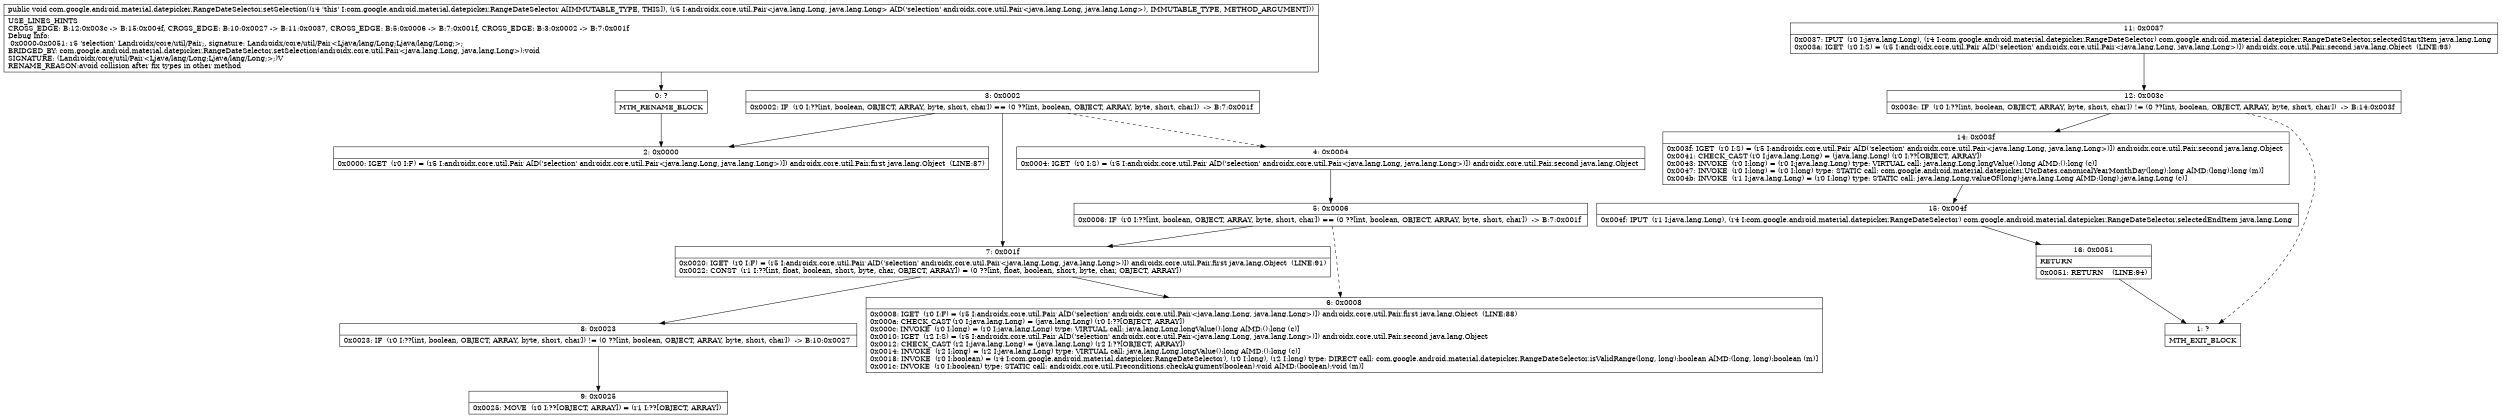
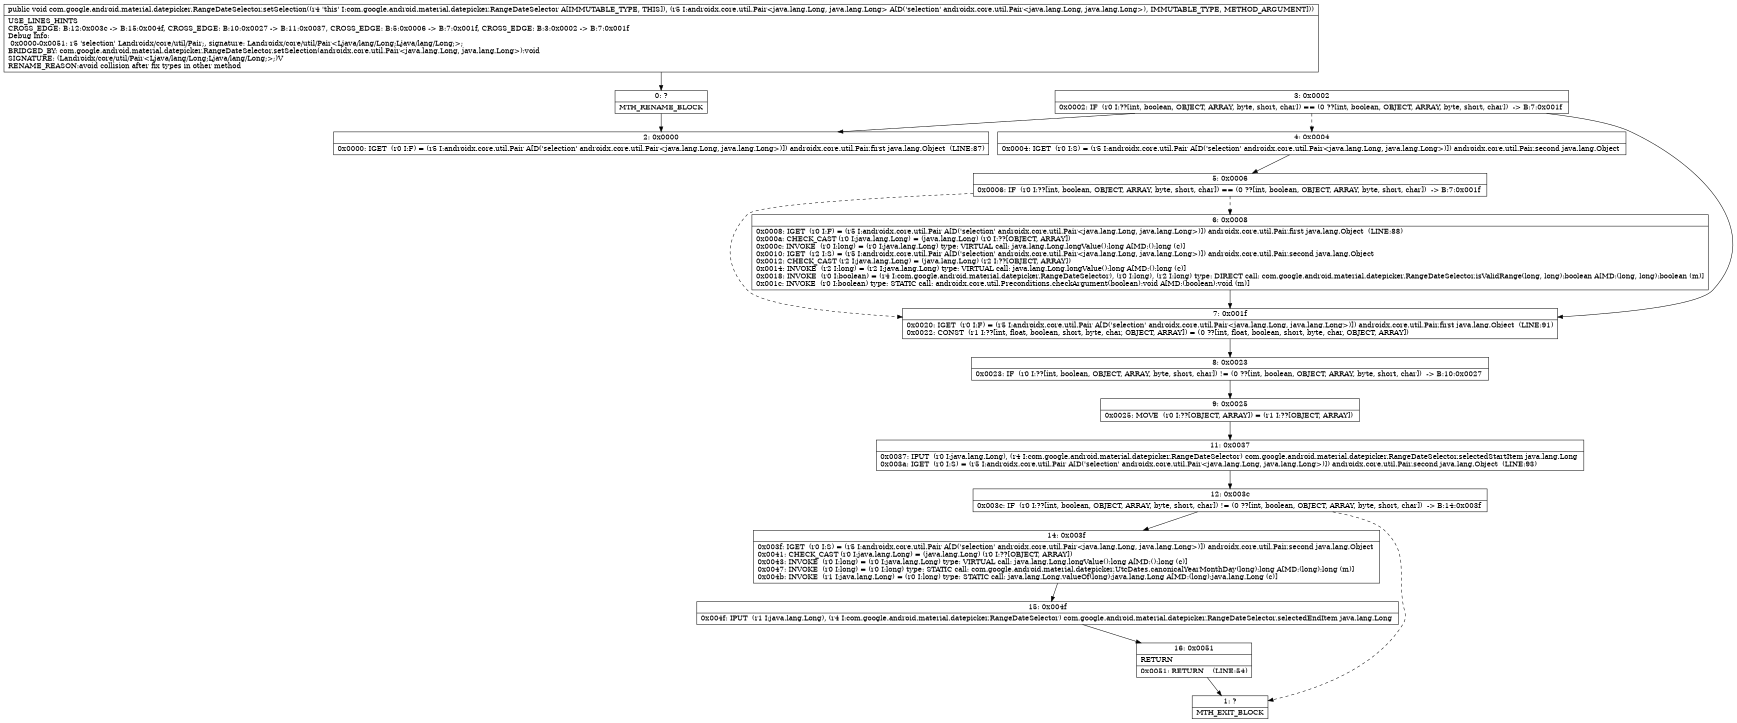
(1183, 236) -> (744, 219)
(2094, 273) -> (1194, 671)
(1118, 287) -> (1230, 297)
none -> (1230, 428)
